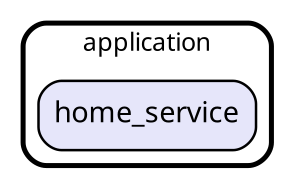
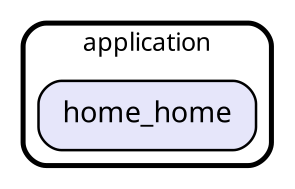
(147, 115) -> (147, 115)
